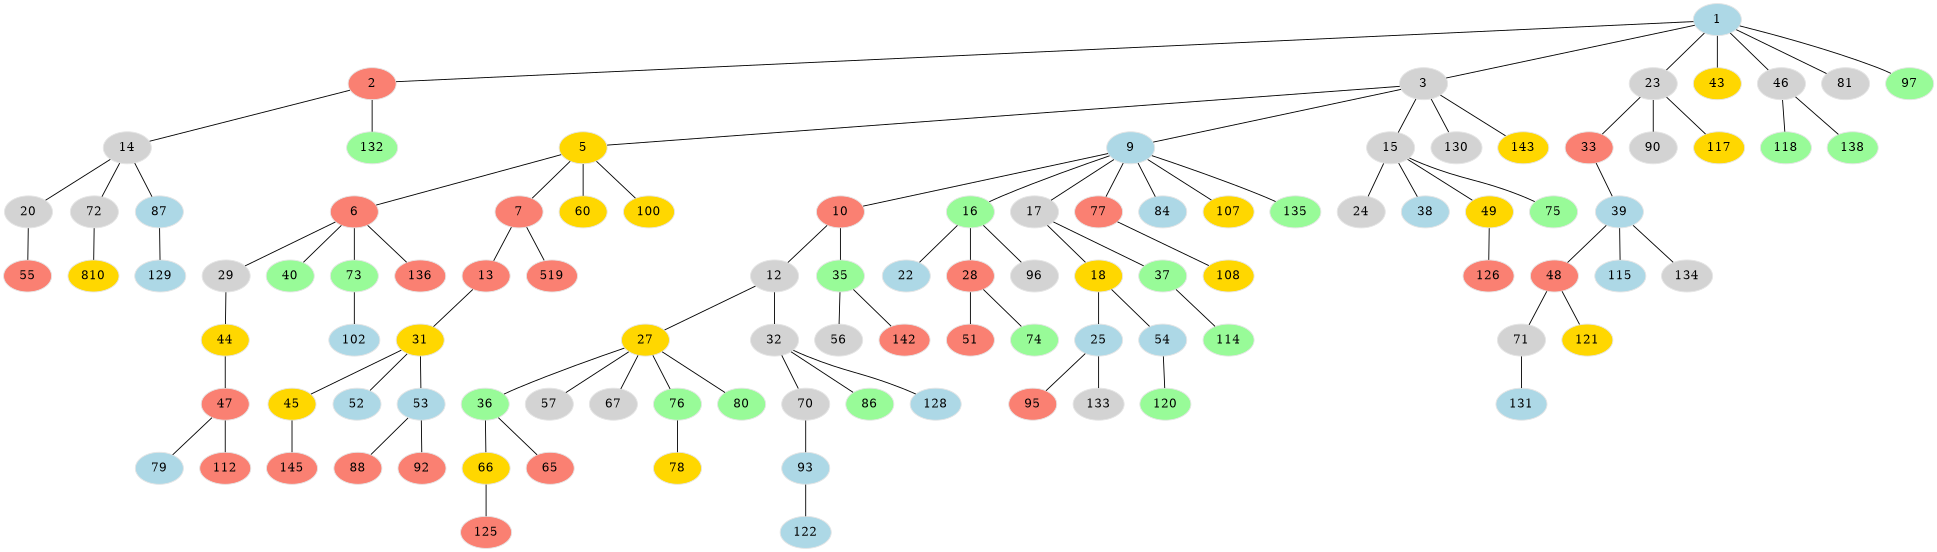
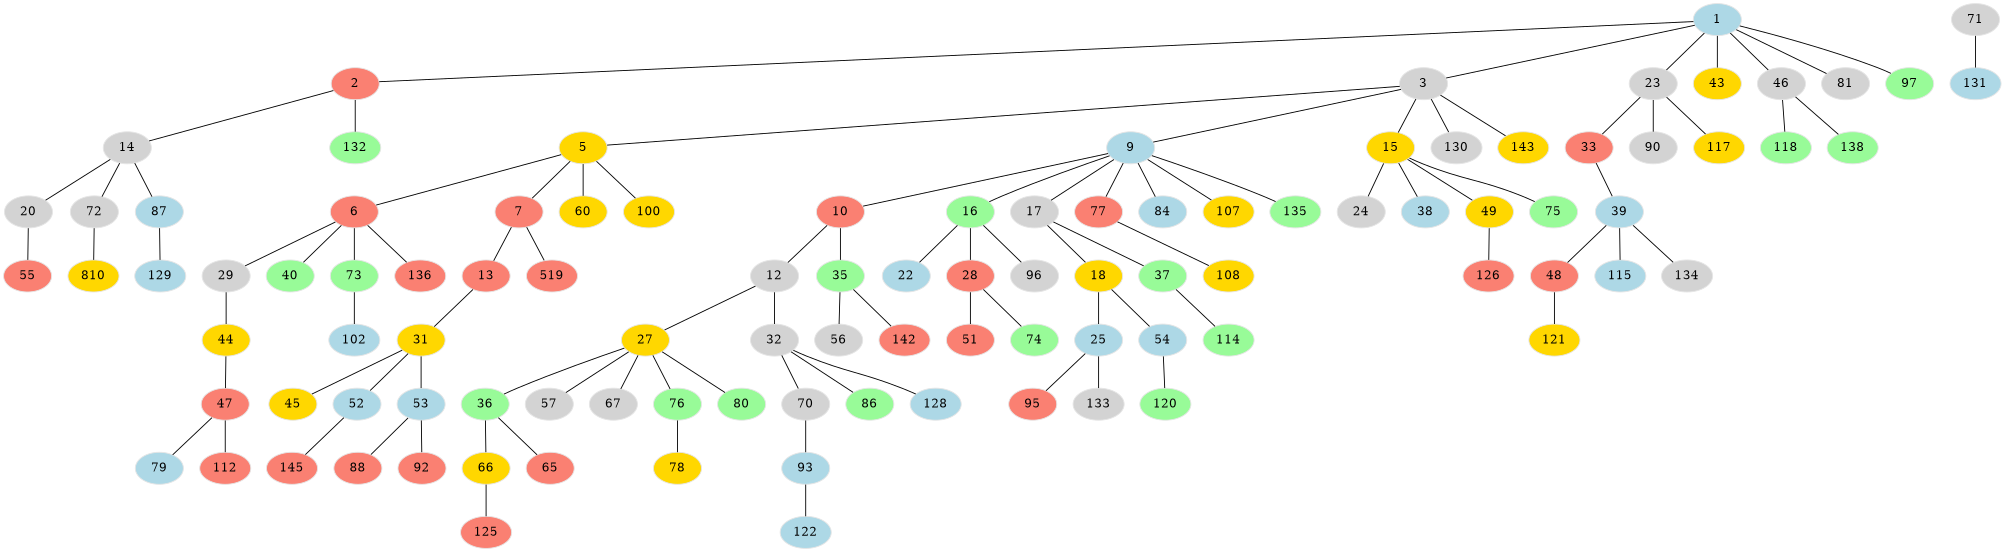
(1391, 148) -> (1391, 148)
(1538, 308) -> none
(292, 436) -> (325, 436)
